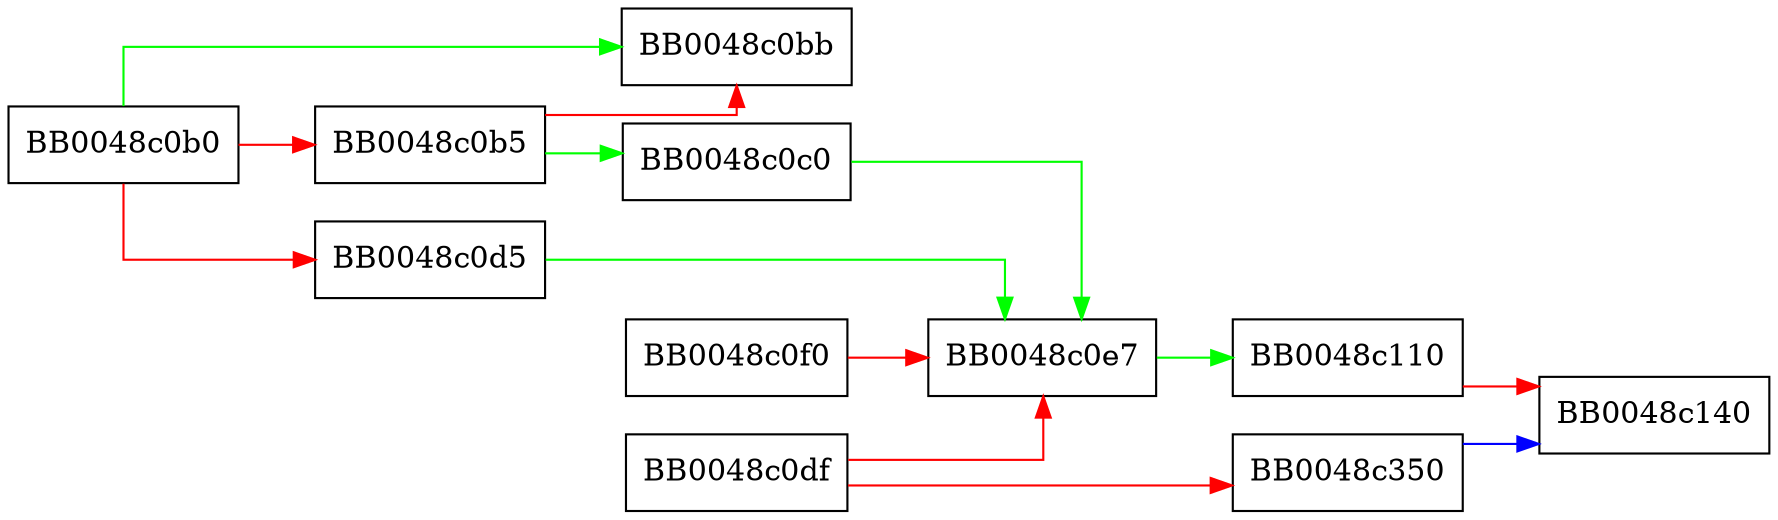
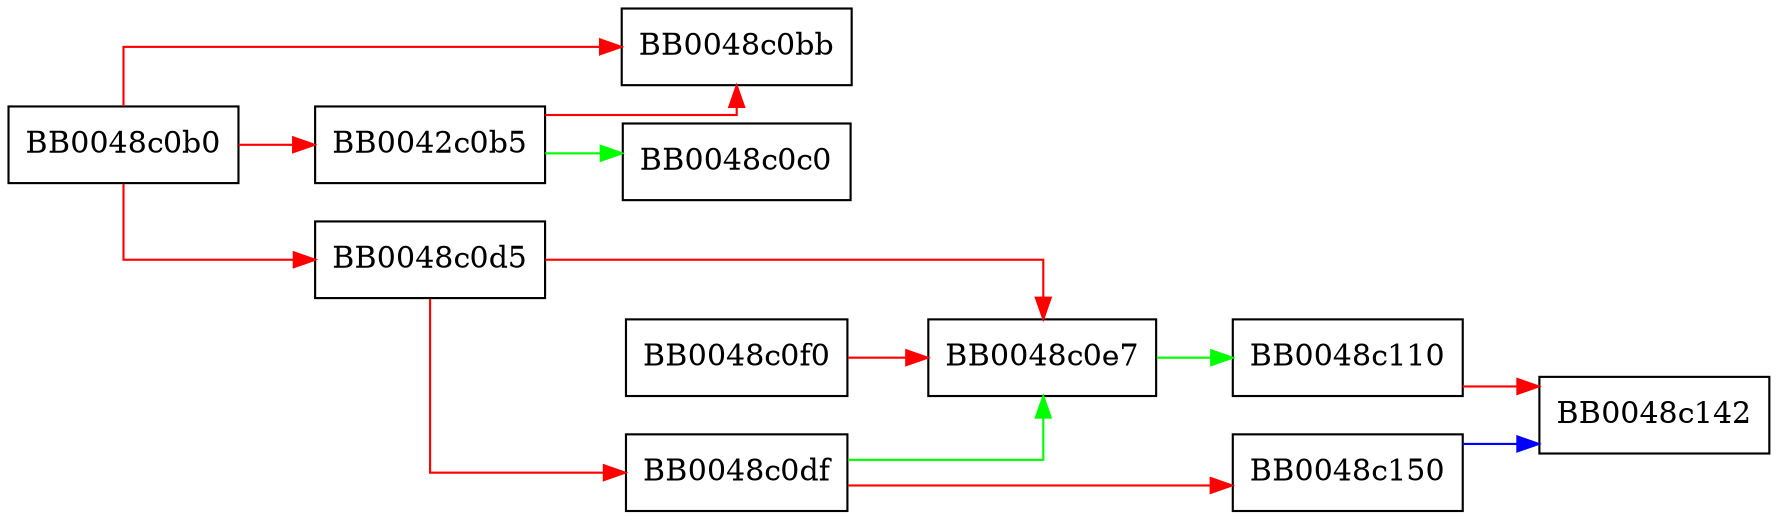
(332, 47) -> (332, 47)
(430, 145) -> (430, 145)
(1035, 162) -> none
(794, 260) -> (813, 260)
(1654, 415) -> (1654, 415)
(967, 460) -> (967, 460)
none -> (430, 473)
(1348, 473) -> (1348, 473)
